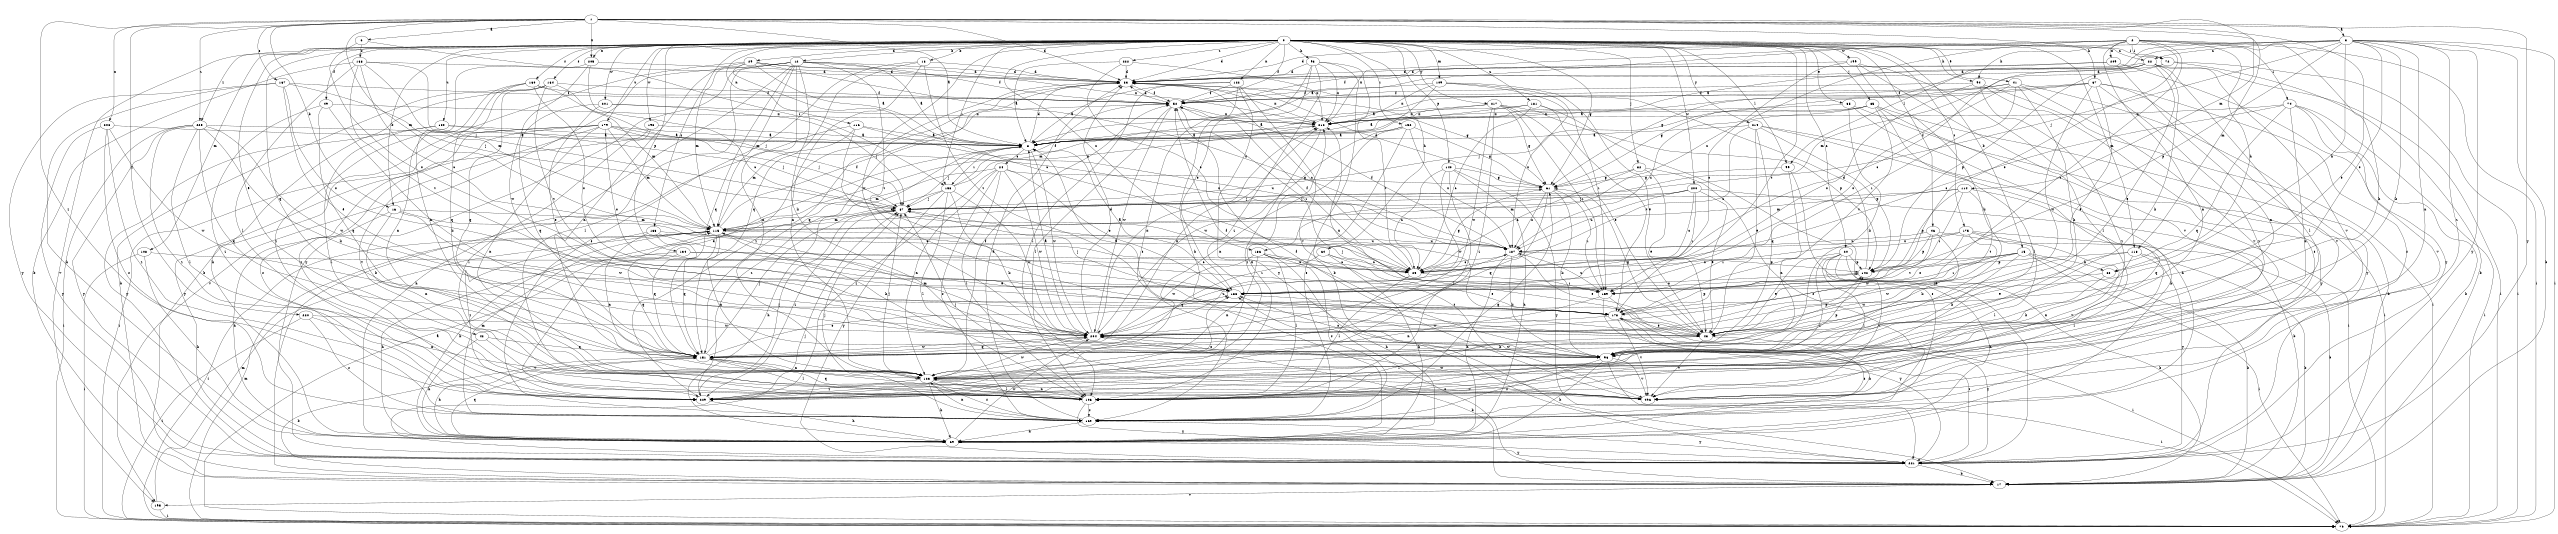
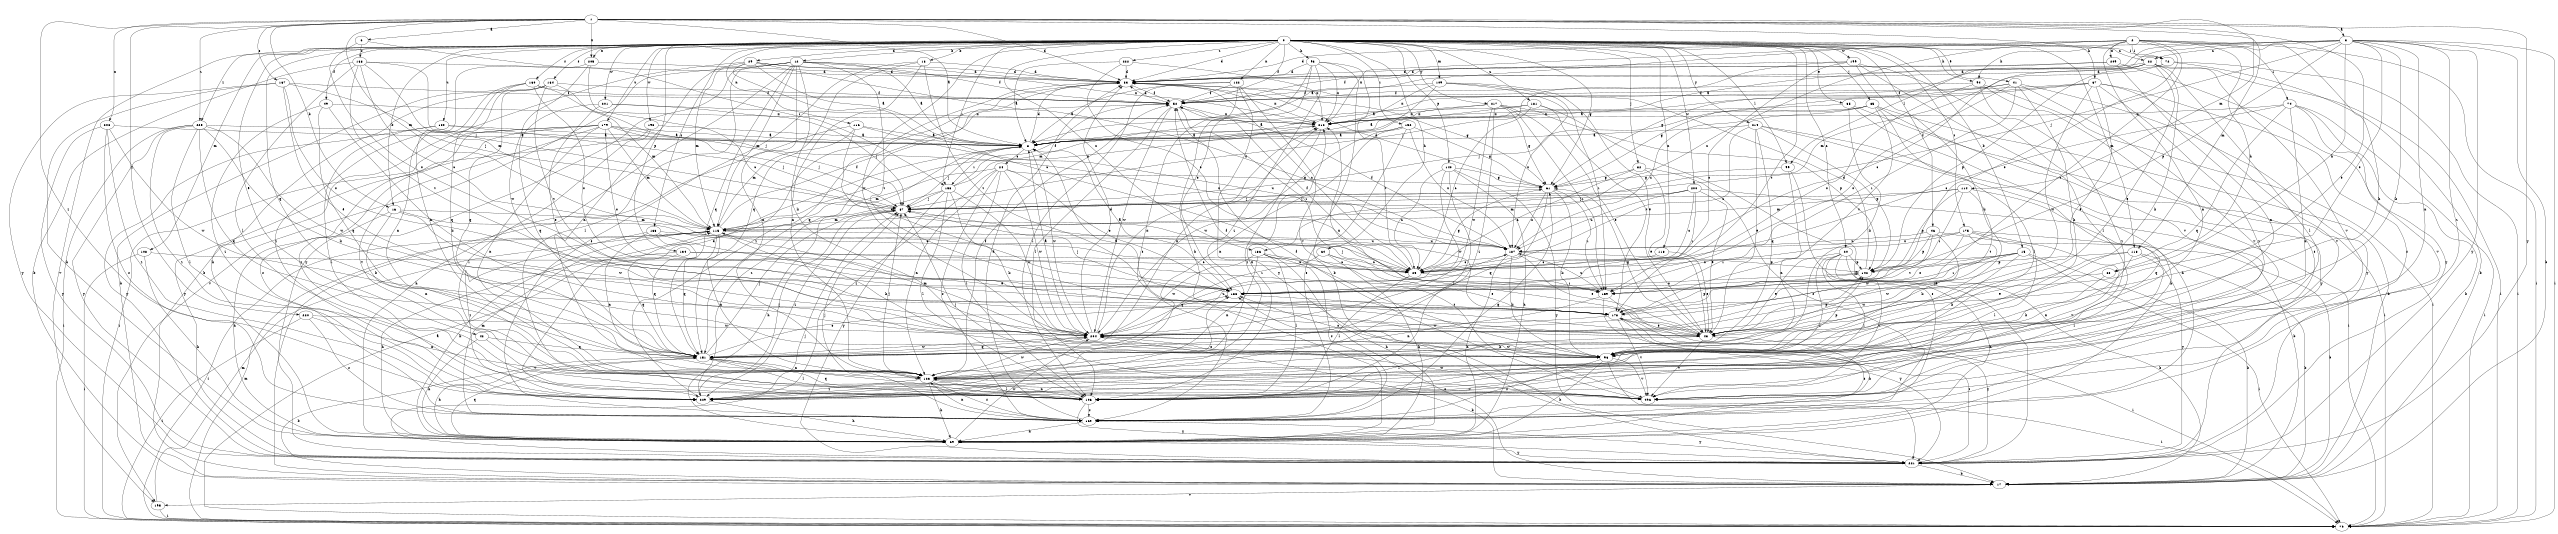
none -> (1385, 136)
none -> (1662, 252)
(2071, 261) -> none
